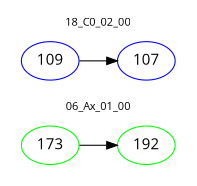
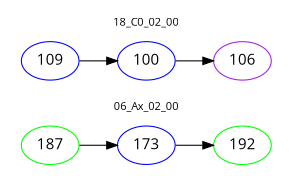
(146, 61) -> (146, 61)
none -> (242, 61)
(98, 107) -> (146, 107)
(50, 145) -> (146, 145)
none -> (50, 145)
